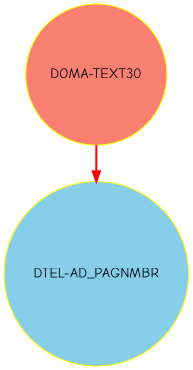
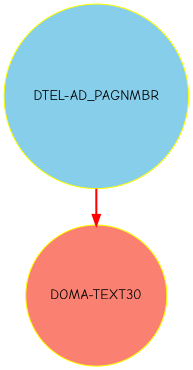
(96, 158) -> (96, 202)
